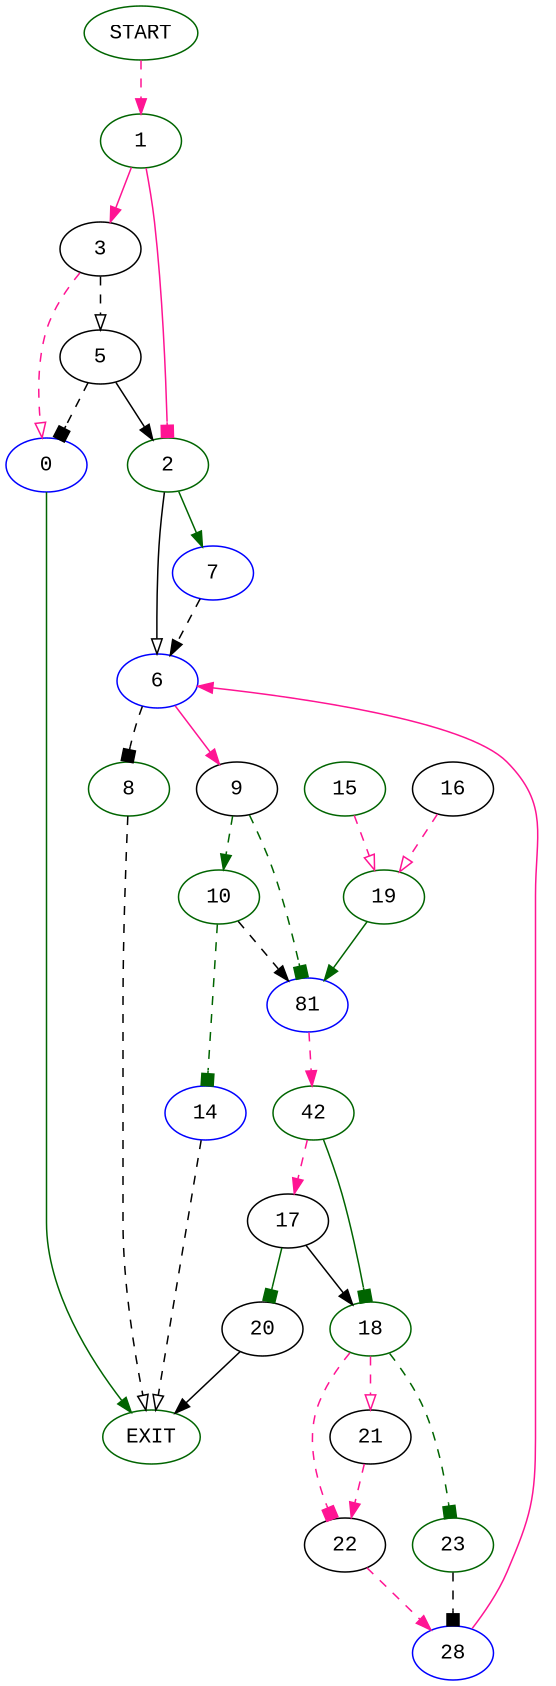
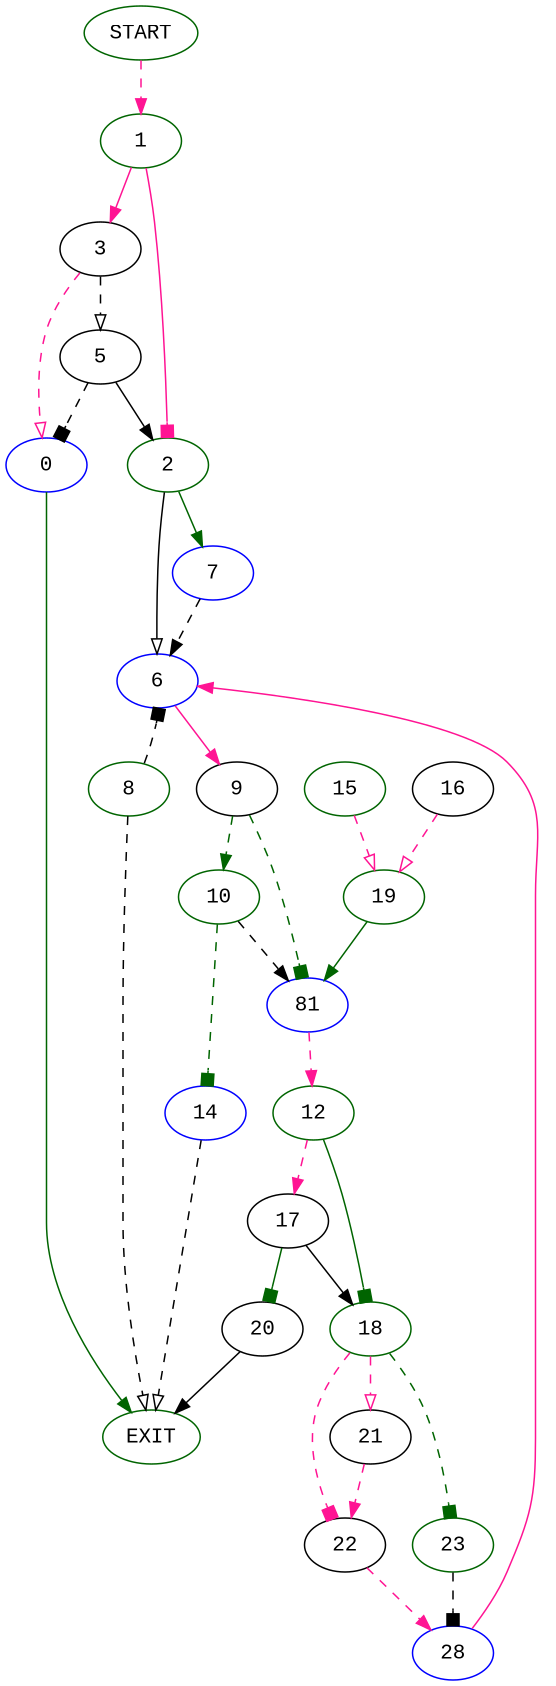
(136, 726) -> (151, 744)
(314, 1113) -> (314, 1113)
